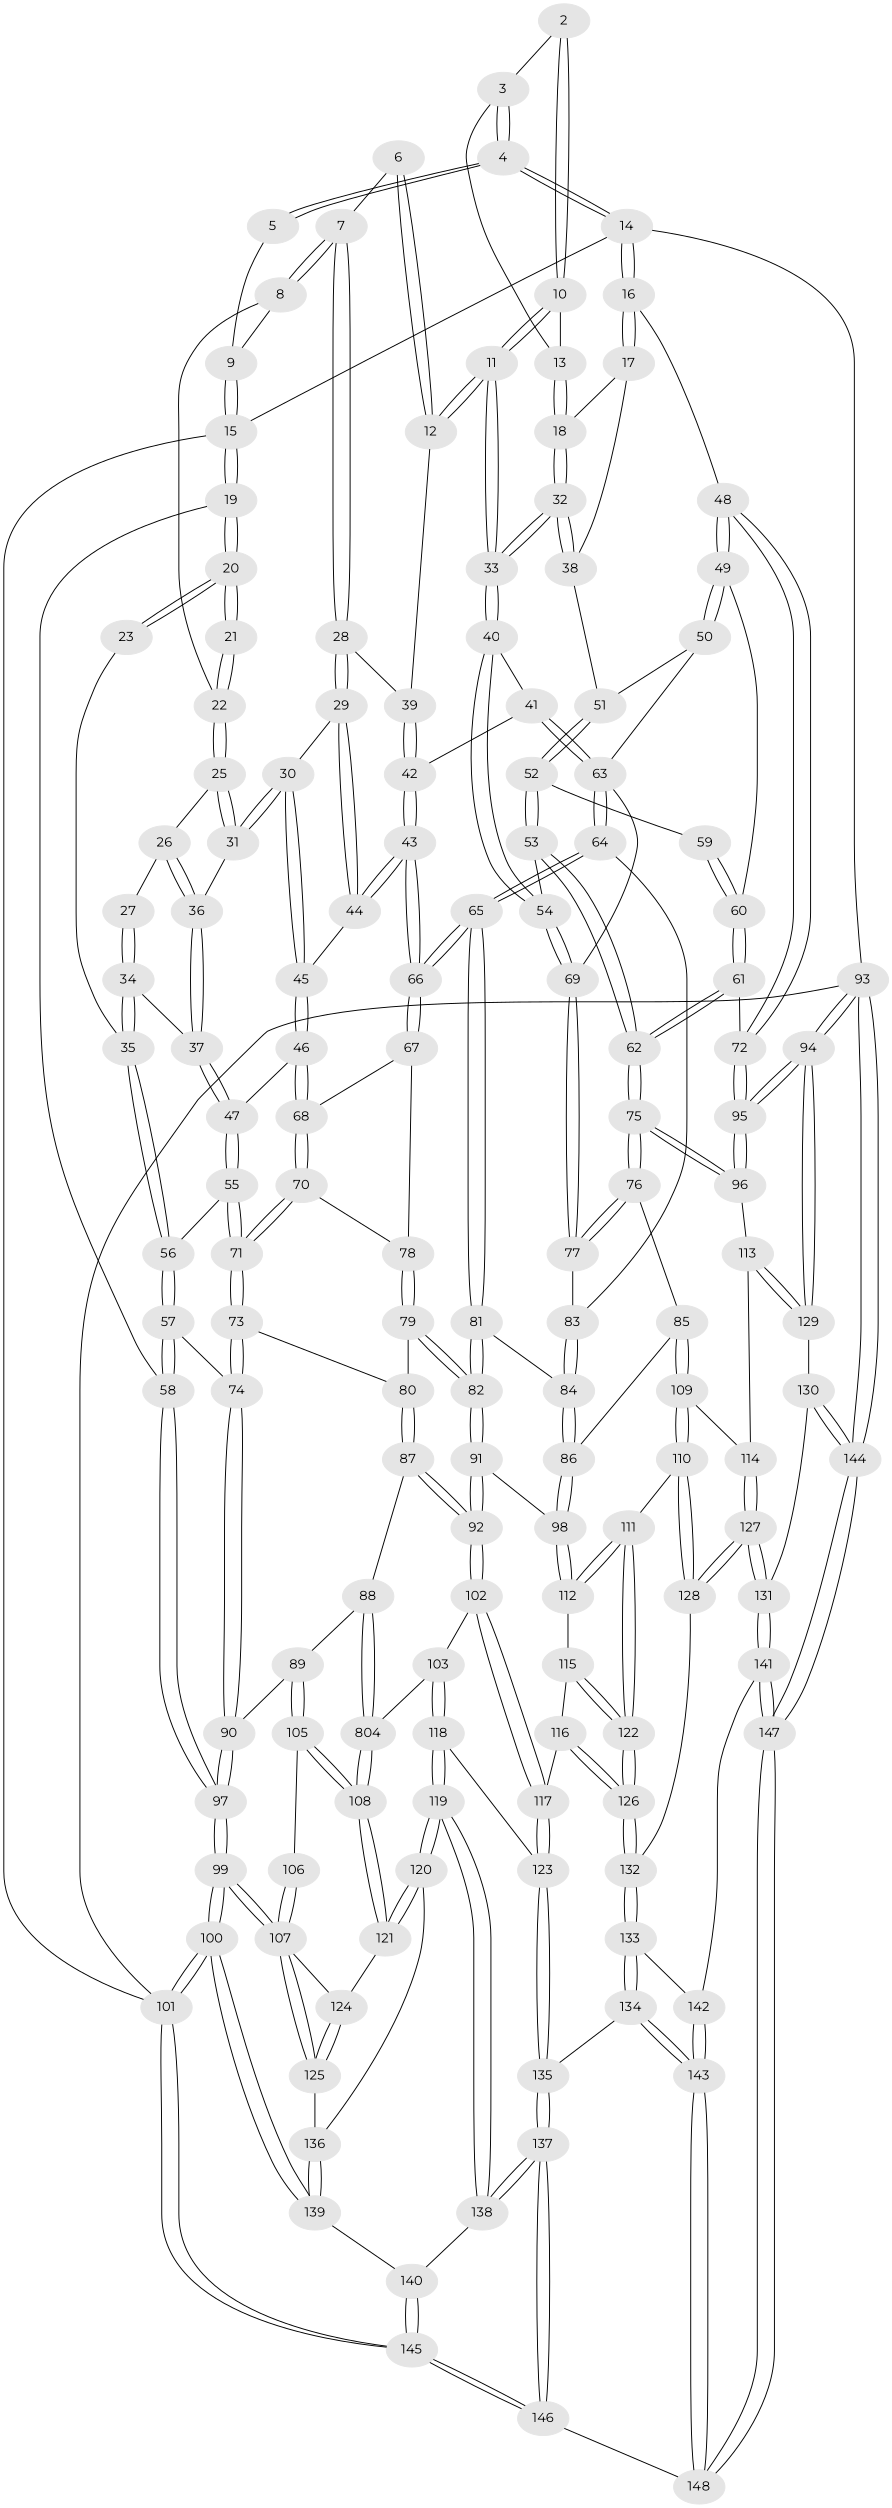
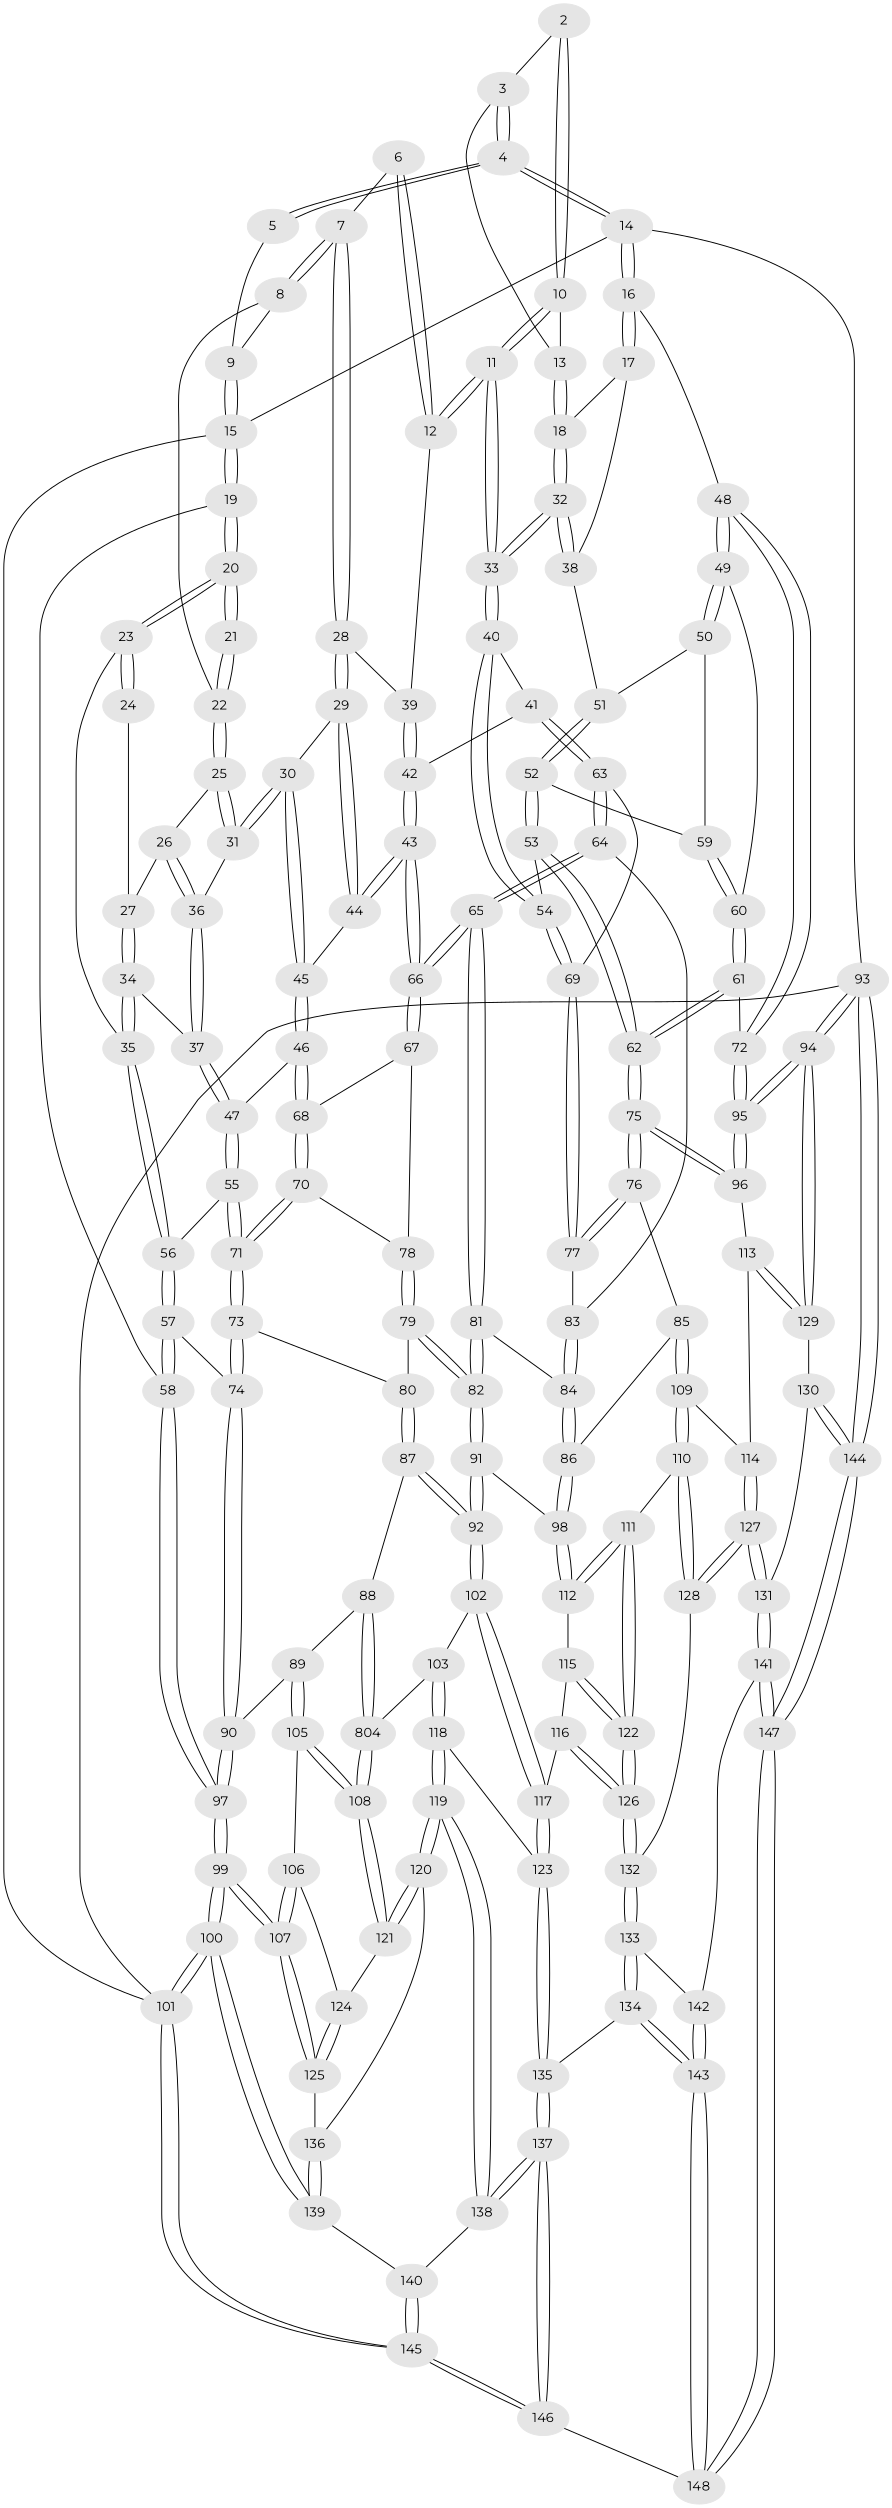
none -> (128, 706)
(653, 706) -> (705, 740)
(311, 1973) -> (321, 1938)
